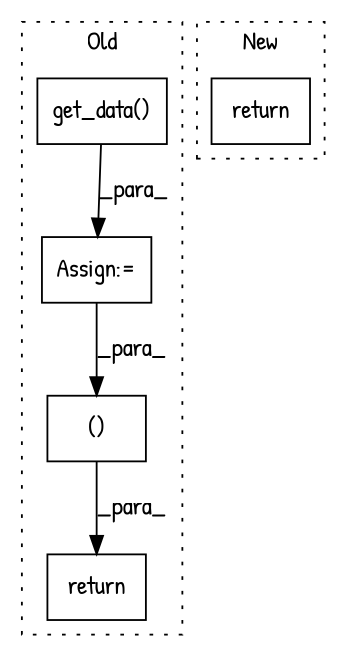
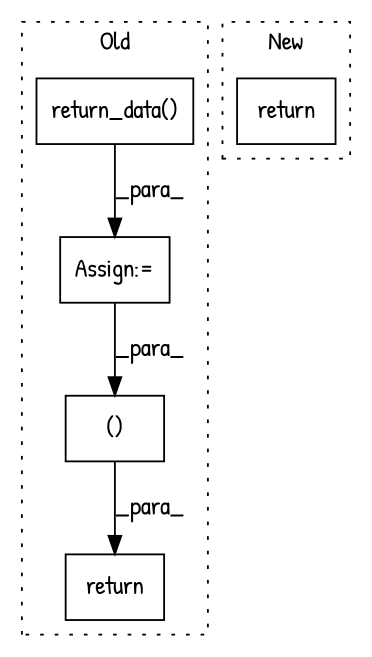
(102, 111) -> (115, 111)
